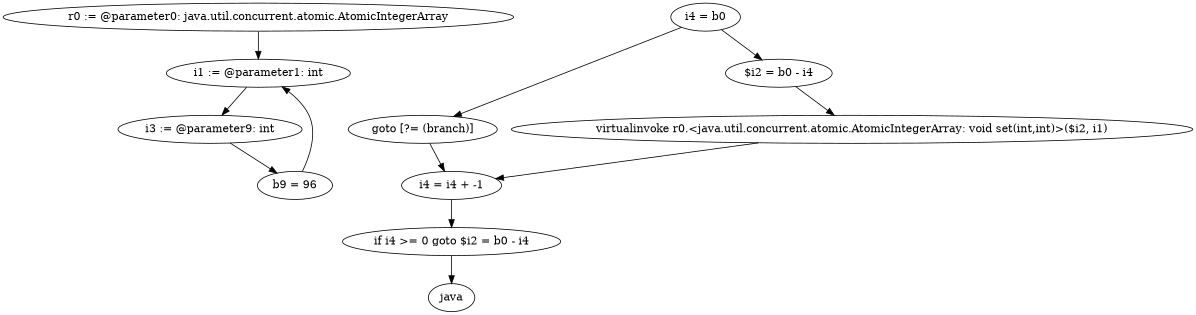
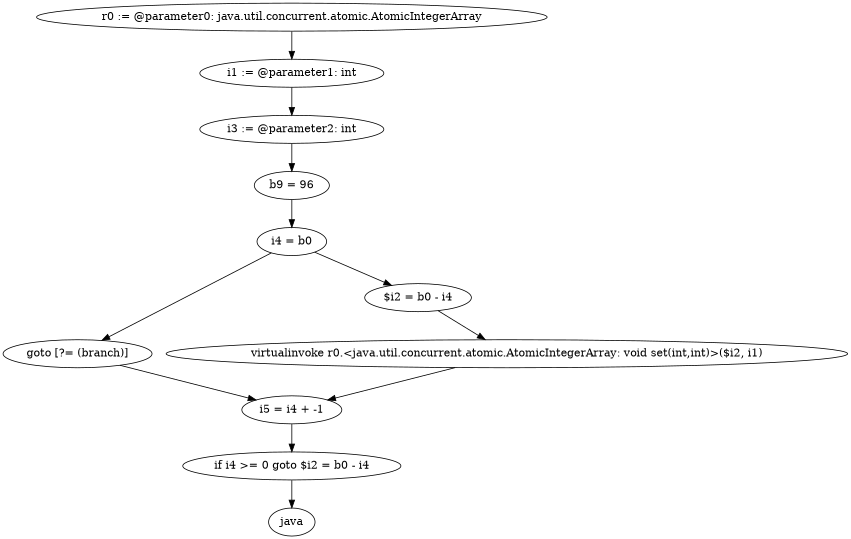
(312, 128) -> (292, 210)
(210, 129) -> (292, 129)
(452, 185) -> (292, 410)
